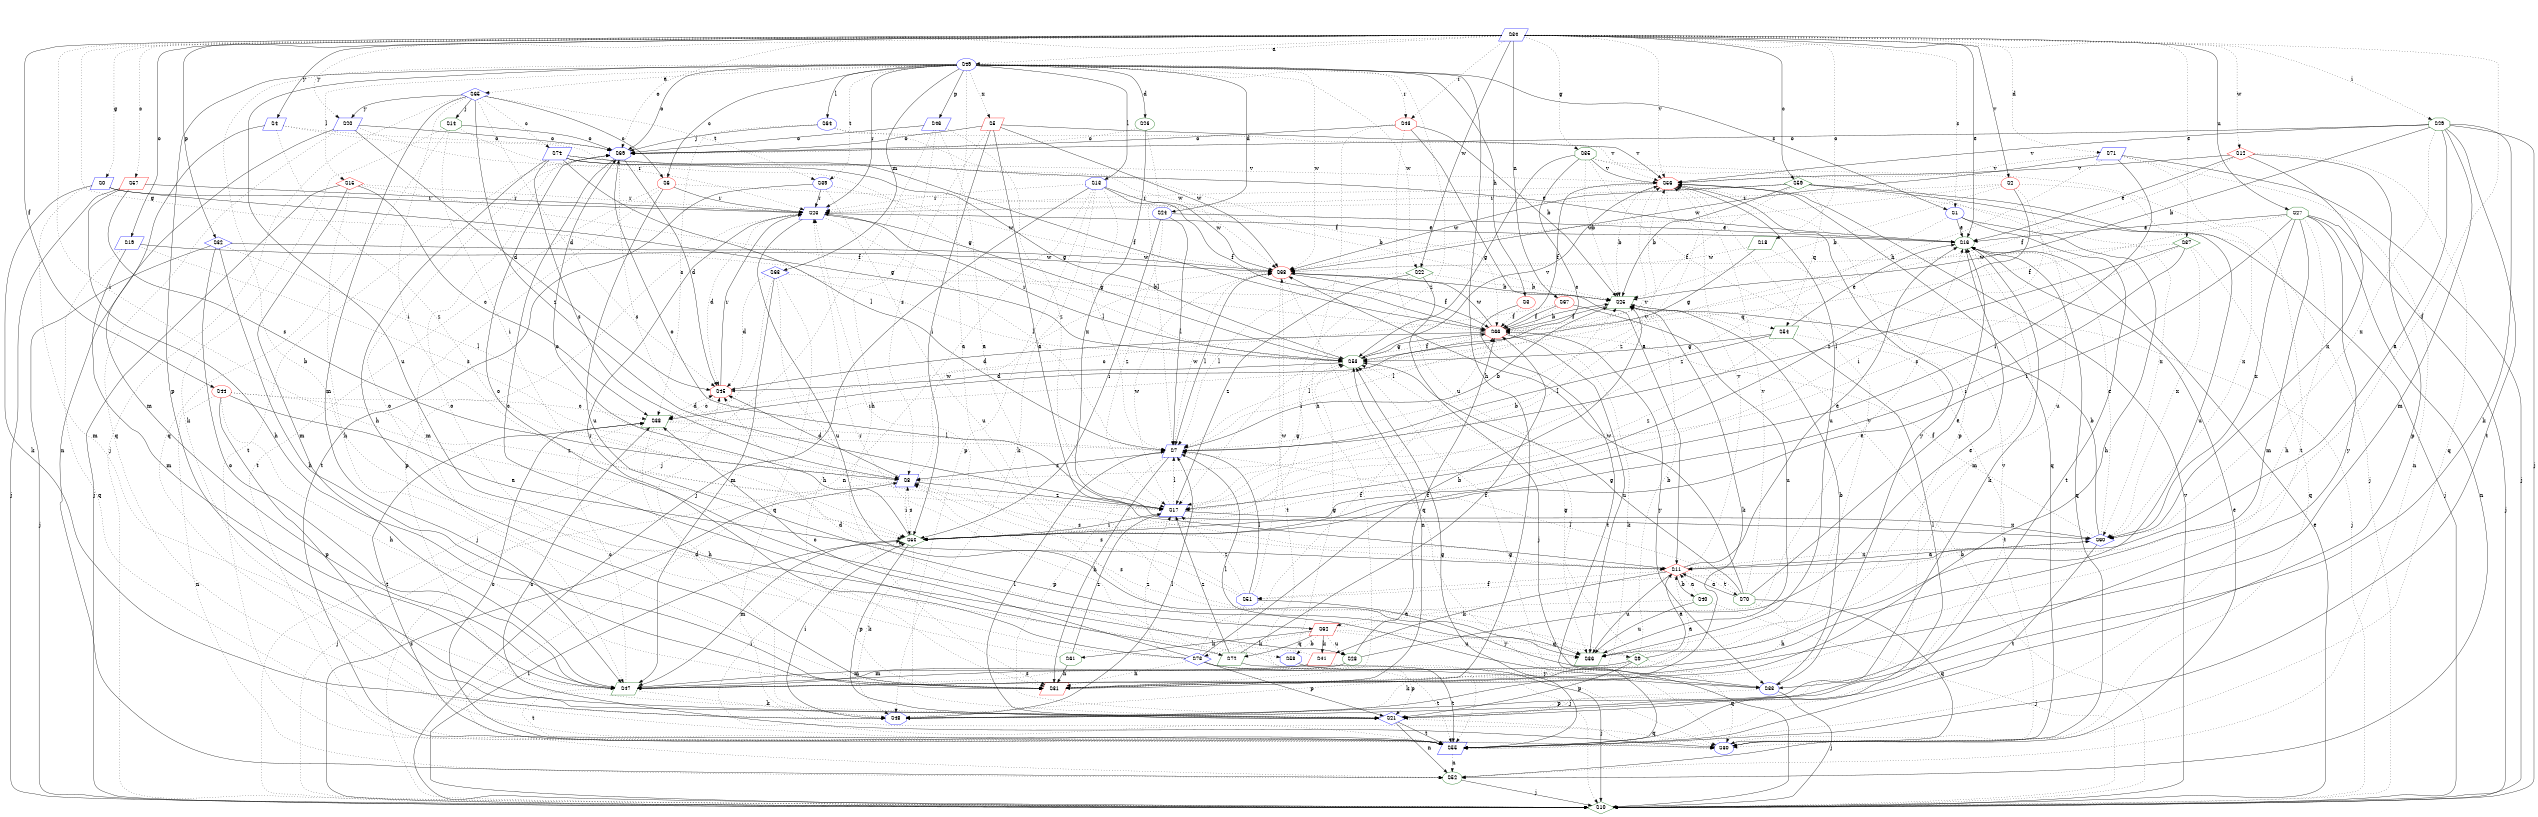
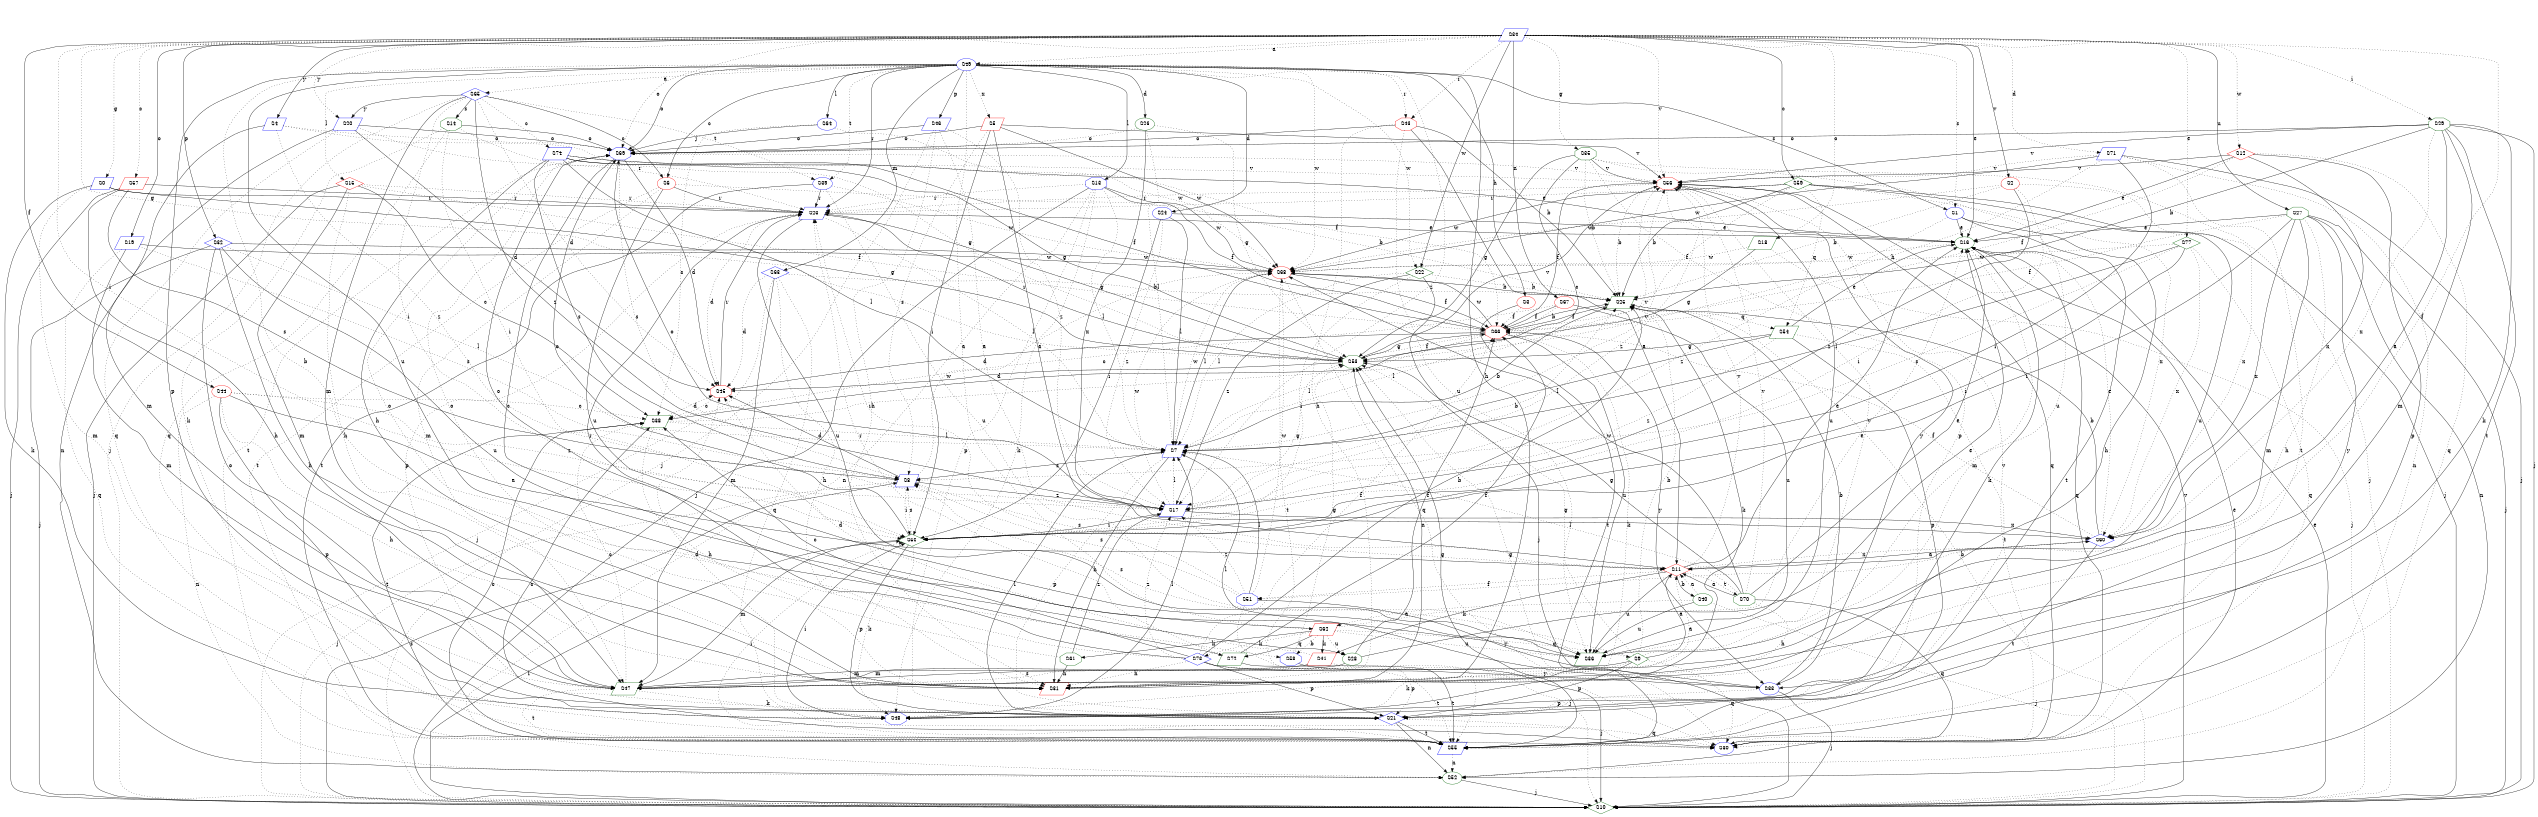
(466, 109) -> (466, 109)
(1270, 138) -> (1143, 157)
(1415, 205) -> none
none -> (1239, 231)
(2187, 243) -> (2187, 243)
none -> (1625, 266)
(1933, 525) -> (1933, 525)
none -> (819, 562)
(1202, 587) -> none
